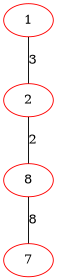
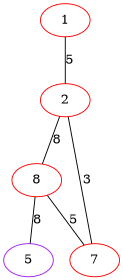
(33, 60) -> (70, 60)
(33, 140) -> (57, 140)
none -> (80, 180)
(33, 220) -> (74, 220)
none -> (29, 260)
